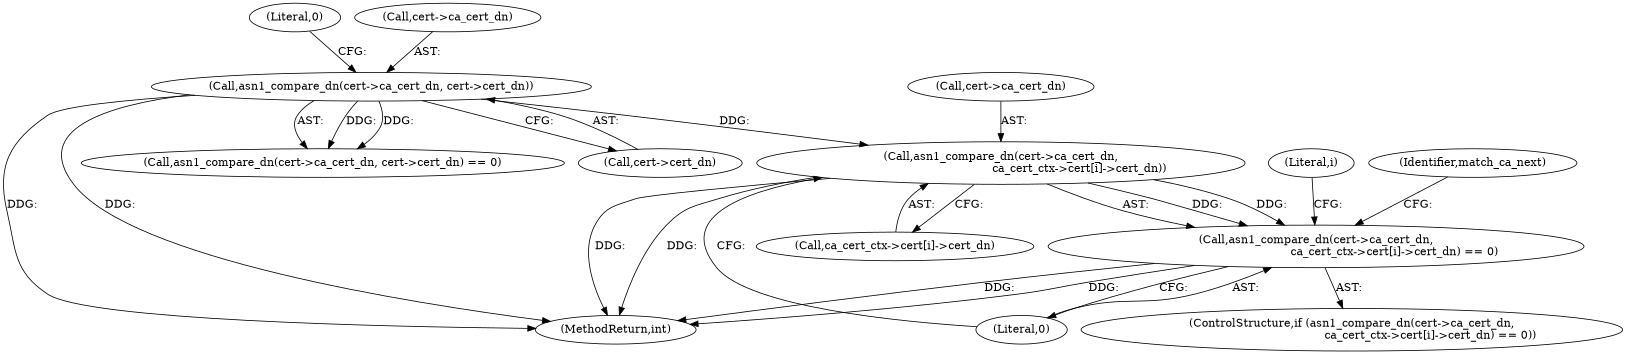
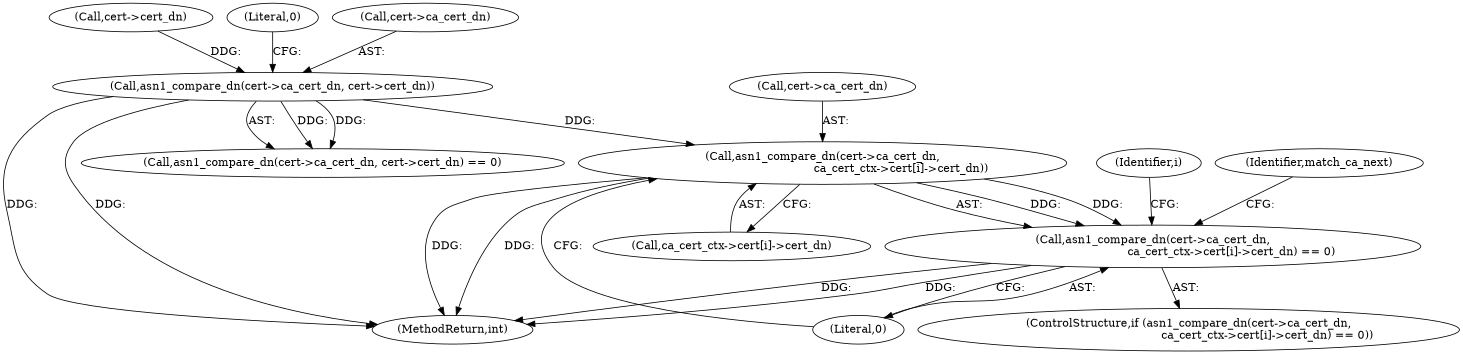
(608, 121) -> (228, 52)
(515, 125) -> none
(1311, 163) -> (1149, 163)
